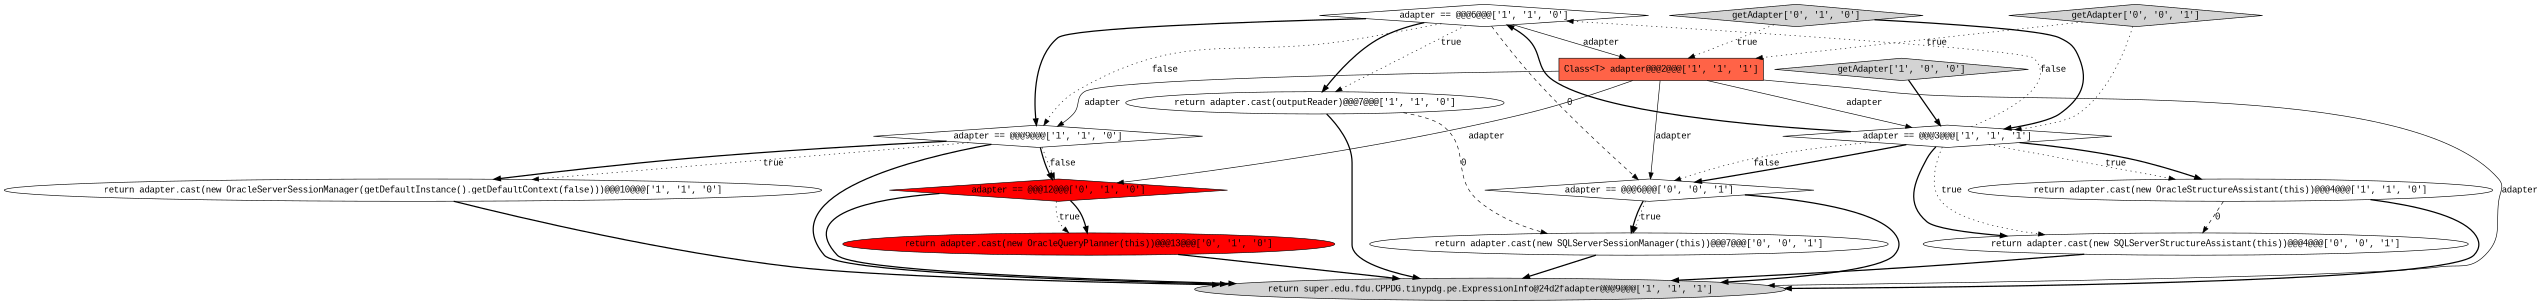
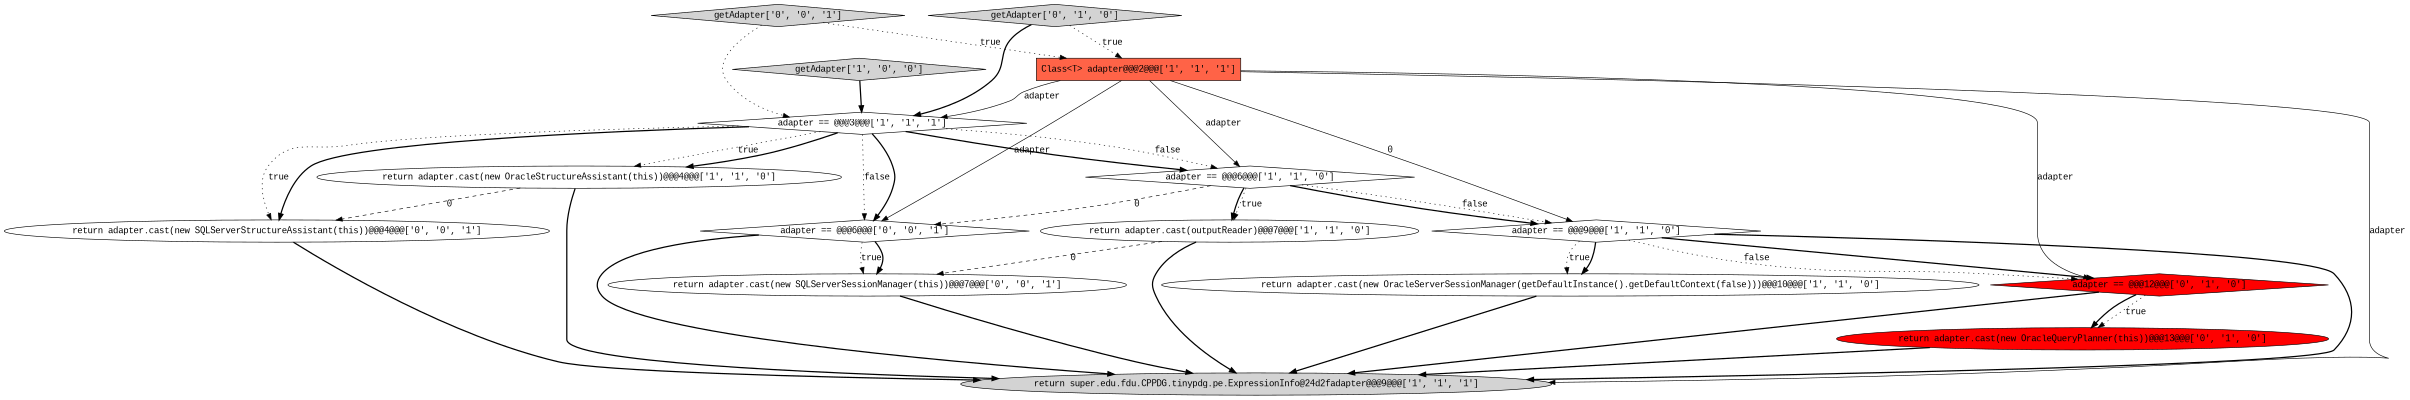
(1566, 41) -> (1192, 121)
(1102, 103) -> (1390, 150)
